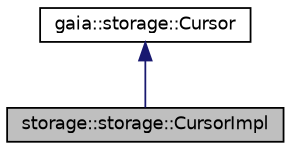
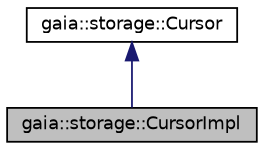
(145, 125) -> (132, 125)
